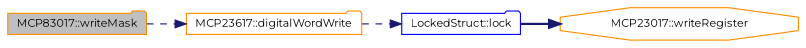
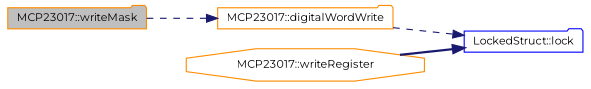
(77, 24) -> (77, 18)
(274, 24) -> (305, 18)
(535, 24) -> (426, 52)
